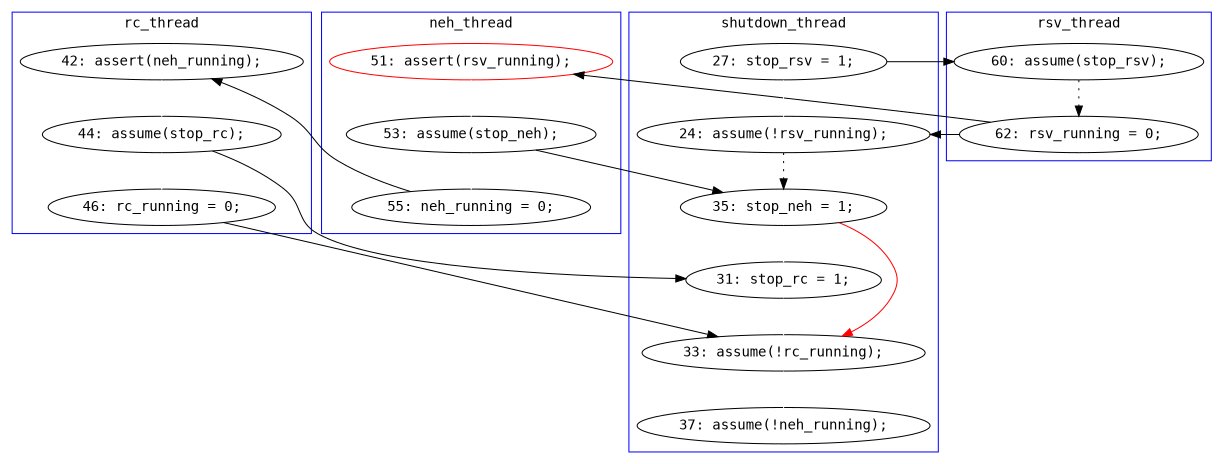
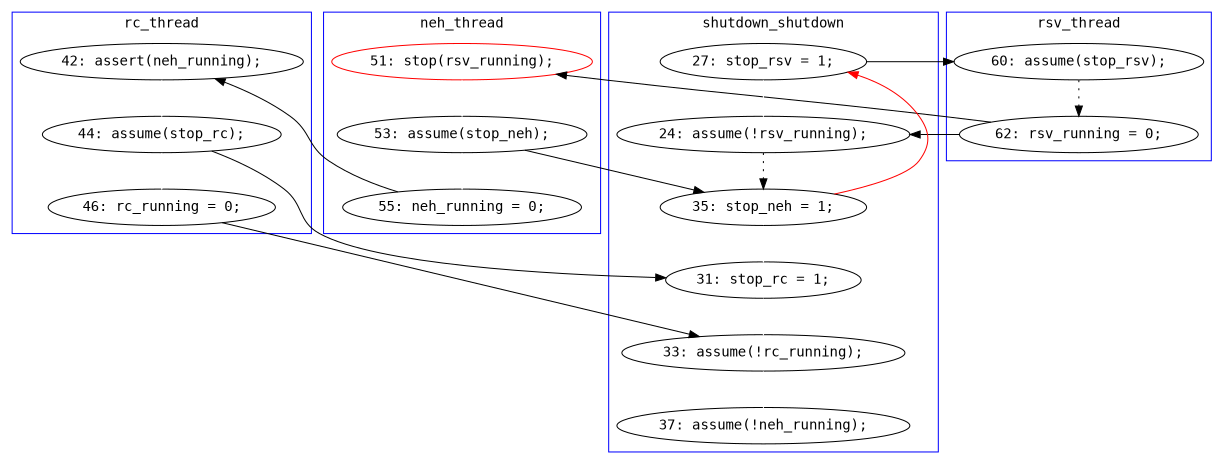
(784, 24) -> (774, 24)
(471, 62) -> (462, 62)
(896, 274) -> (926, 147)
